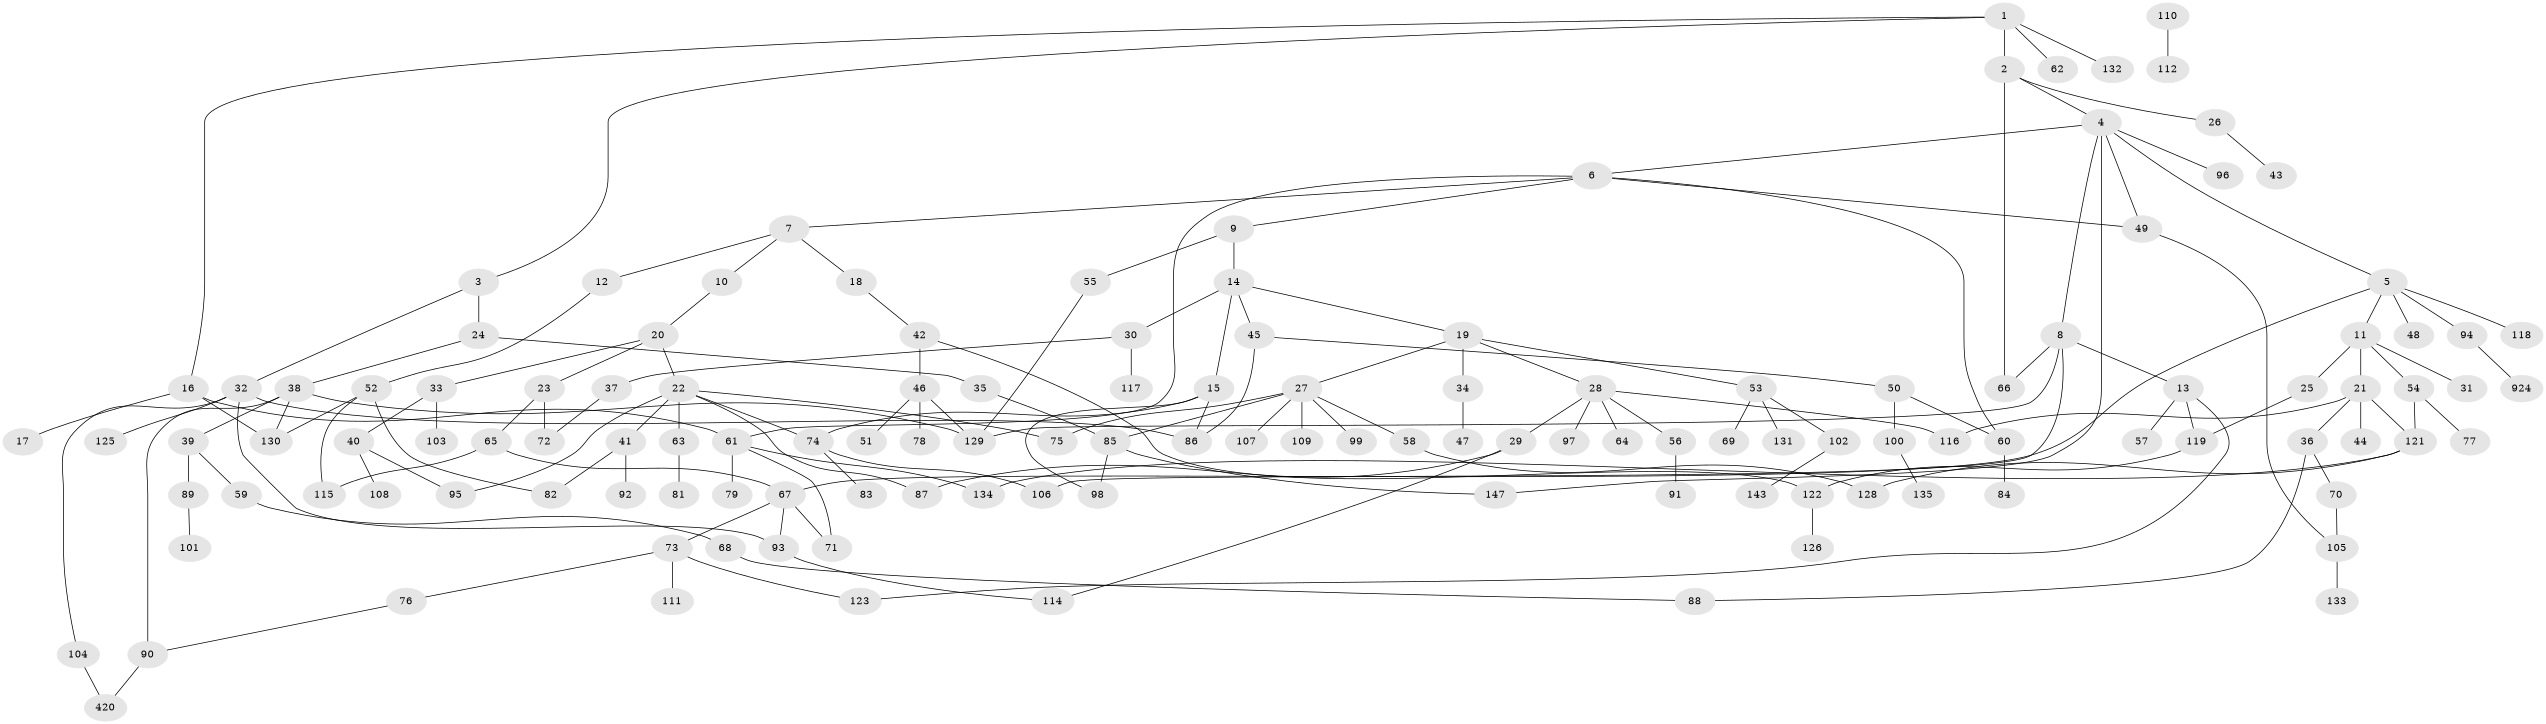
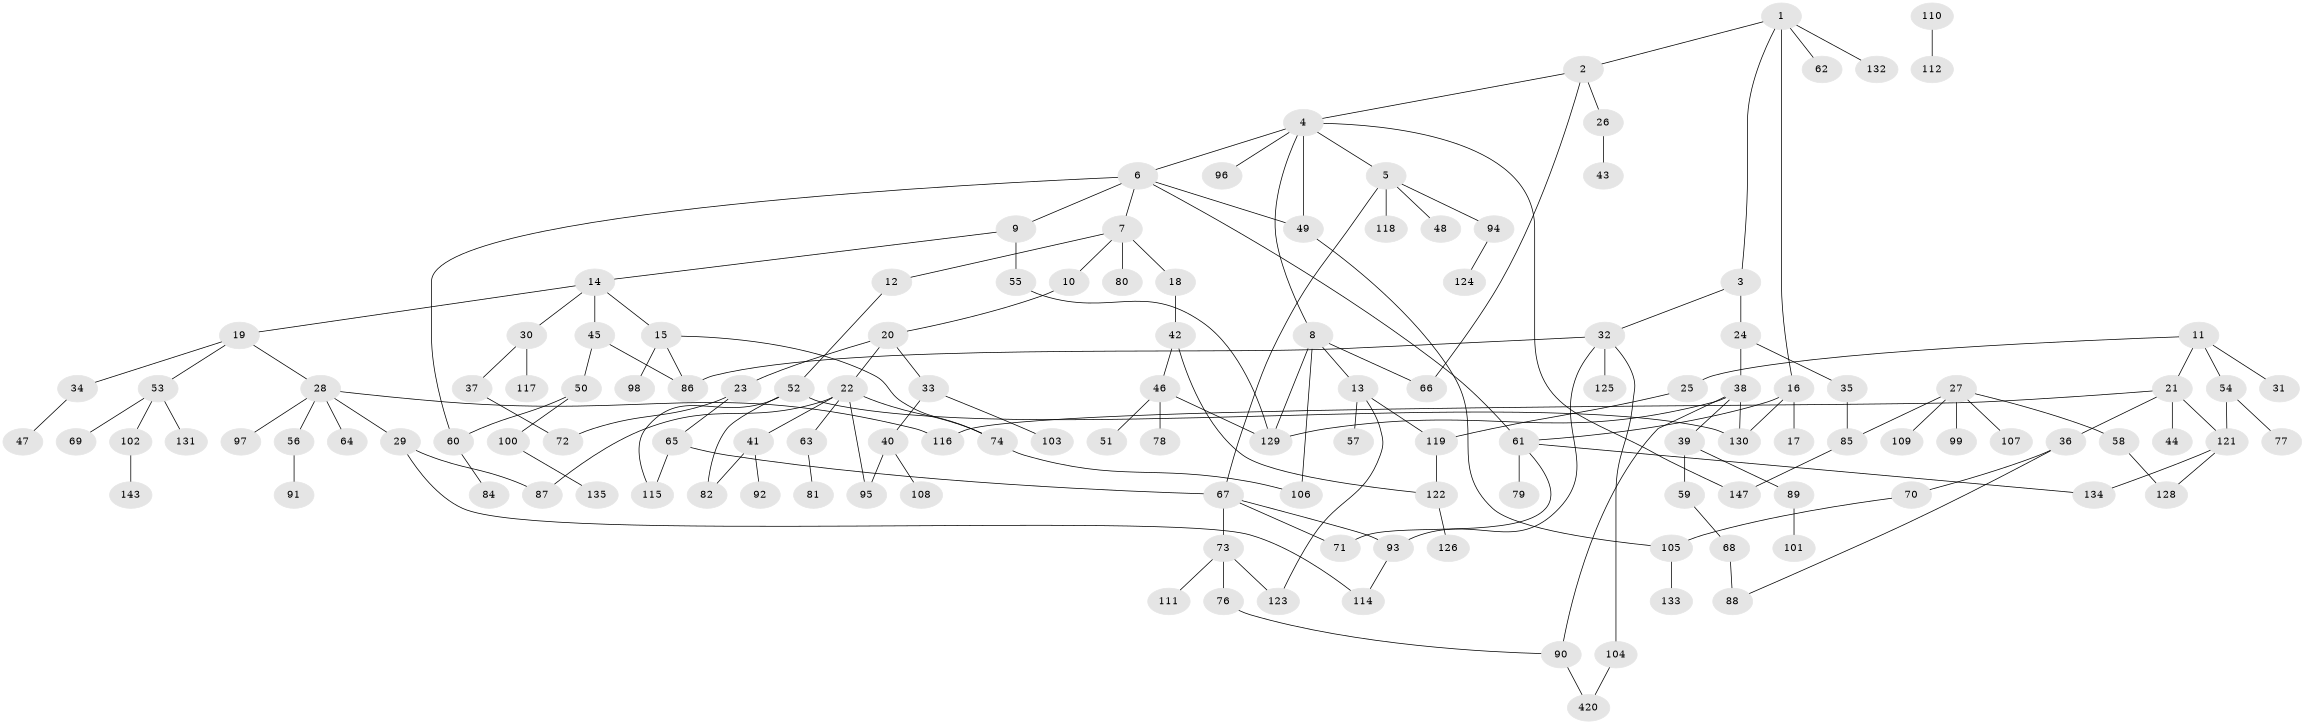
none -> (1122, 282)
(2374, 309) -> none
(1382, 362) -> none
(2522, 389) -> (1464, 282)
(1057, 442) -> none
(1104, 468) -> none
(867, 495) -> none
